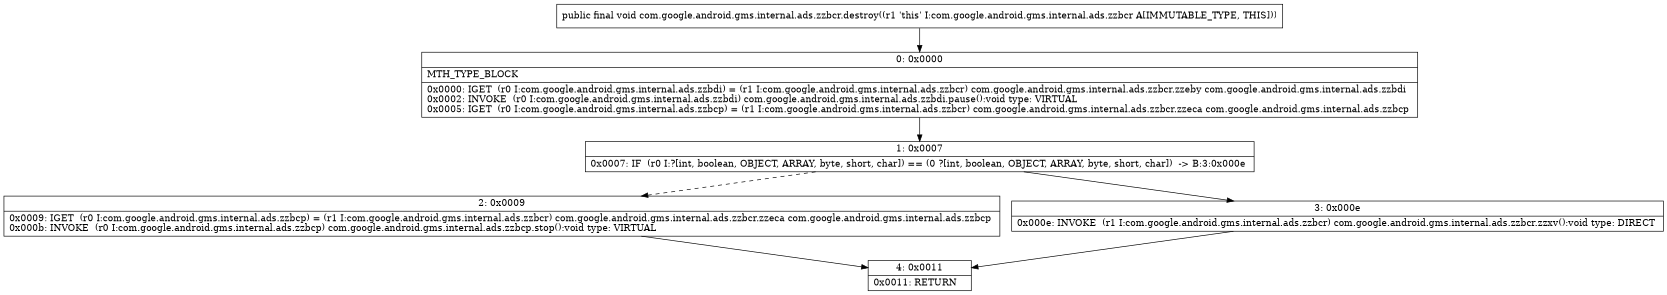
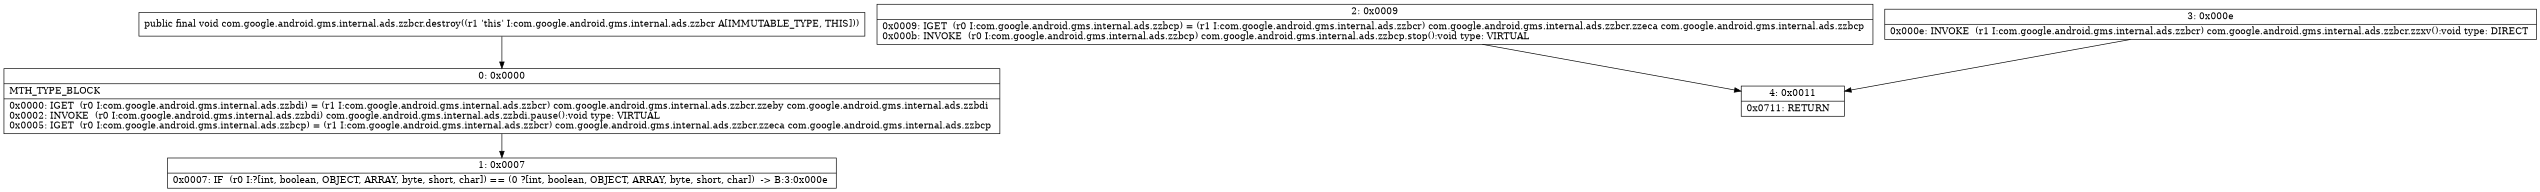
(732, 183) -> none
(1125, 186) -> none
(920, 283) -> (1793, 108)
